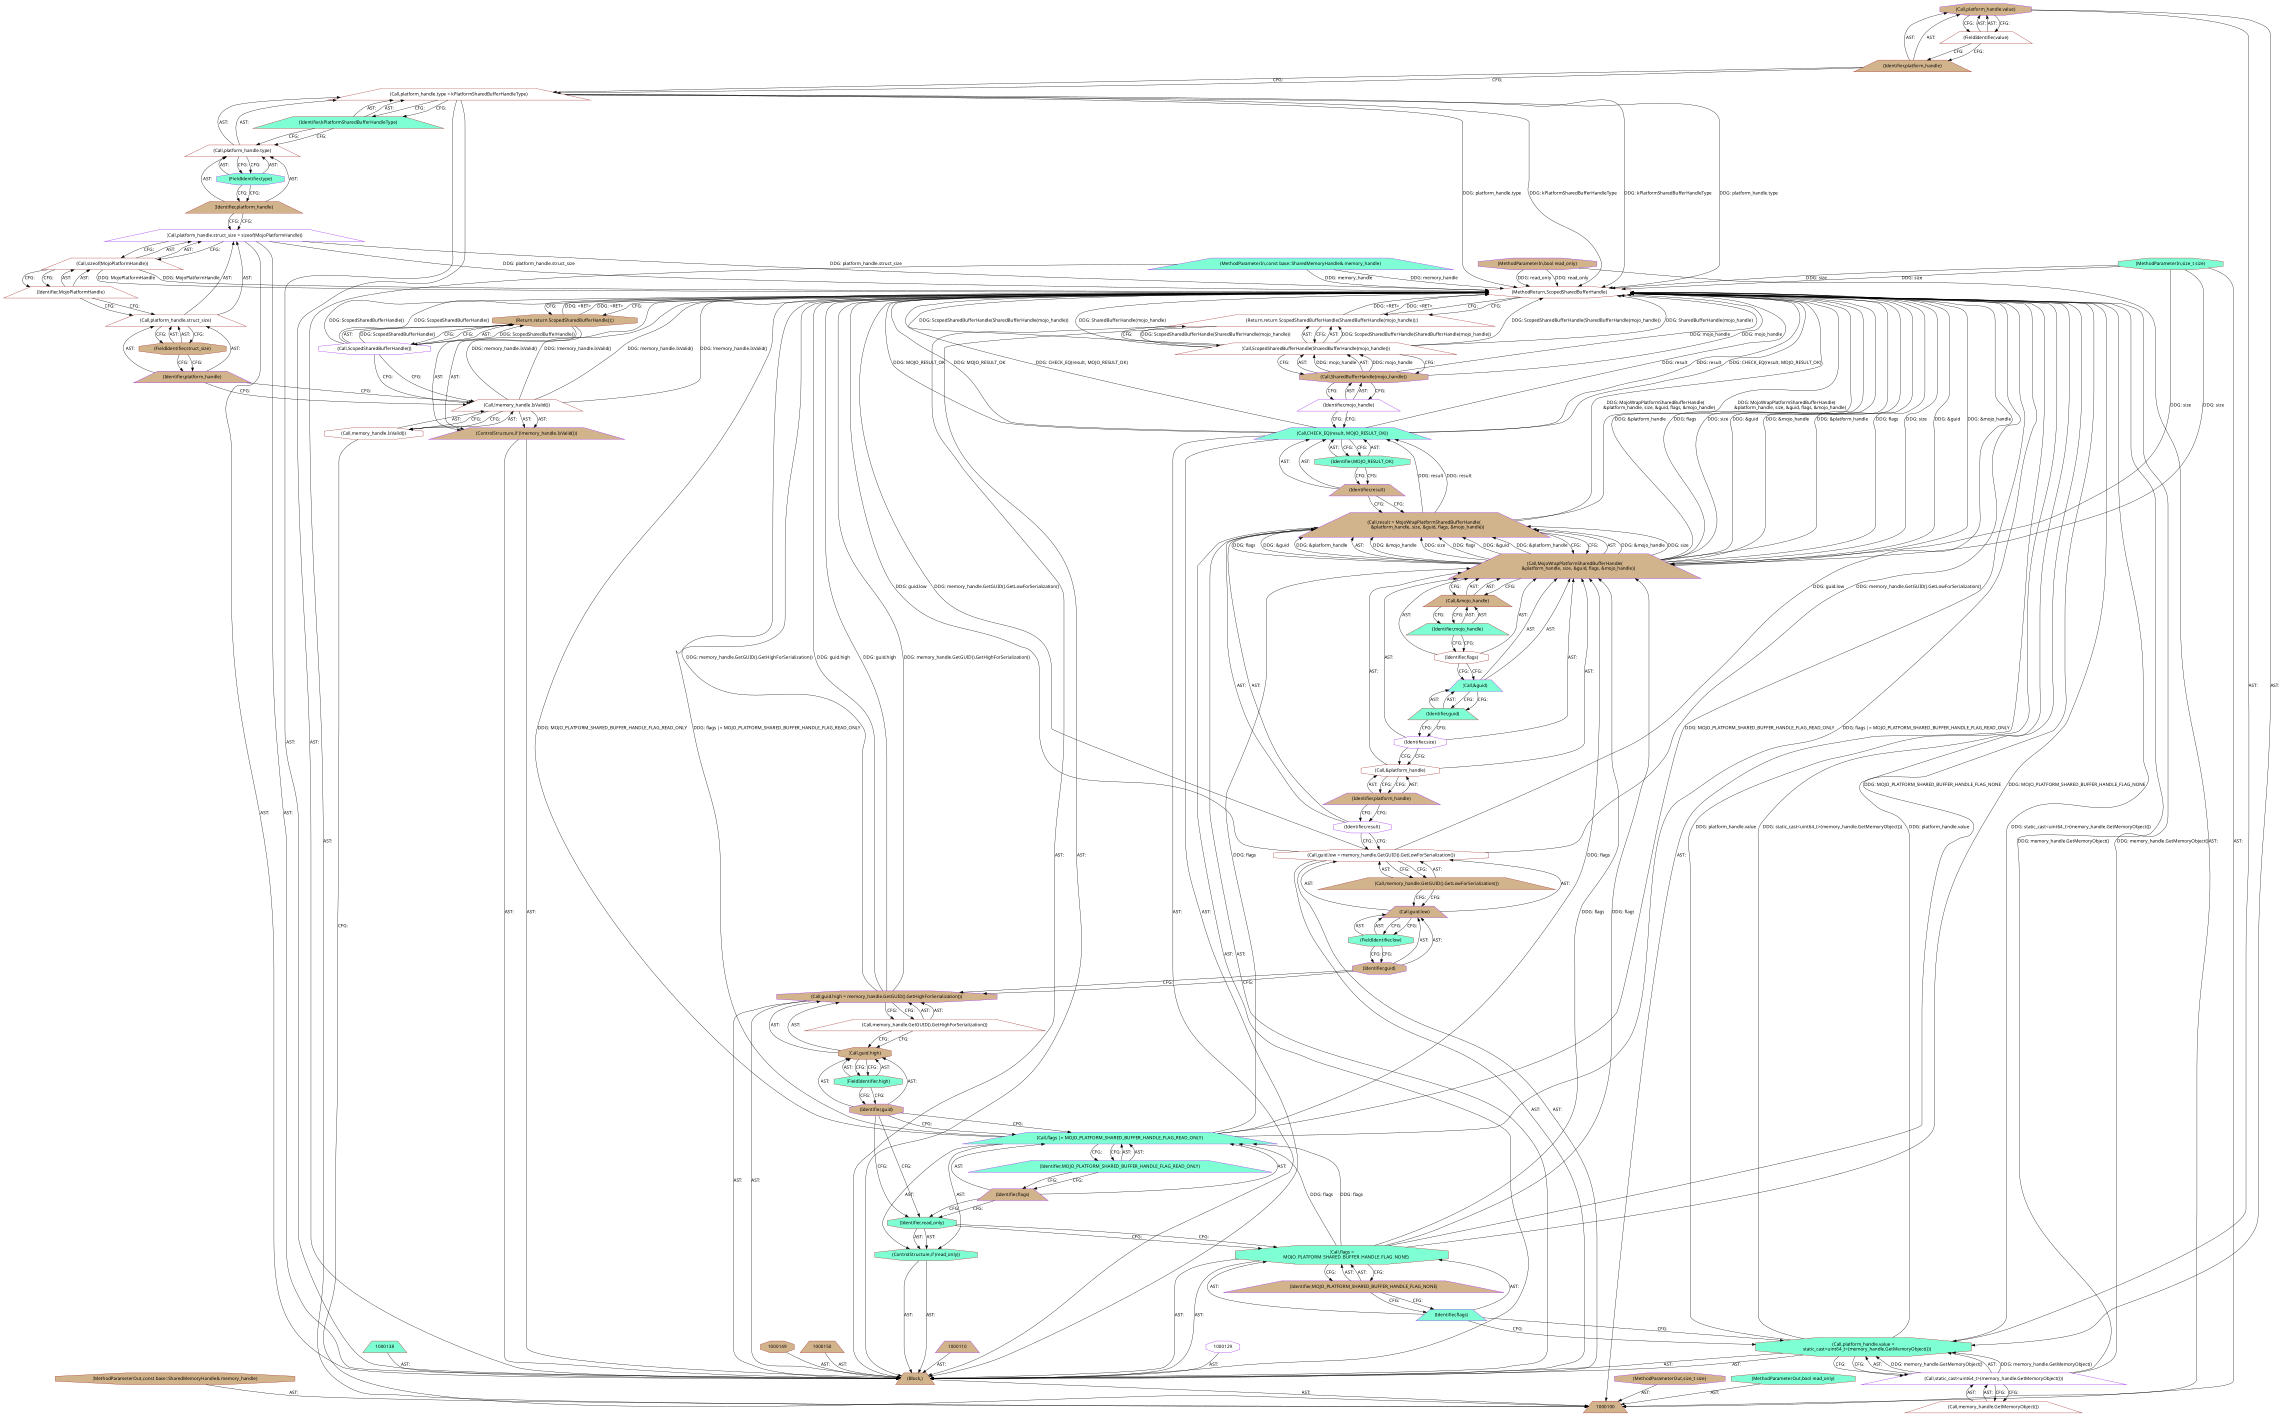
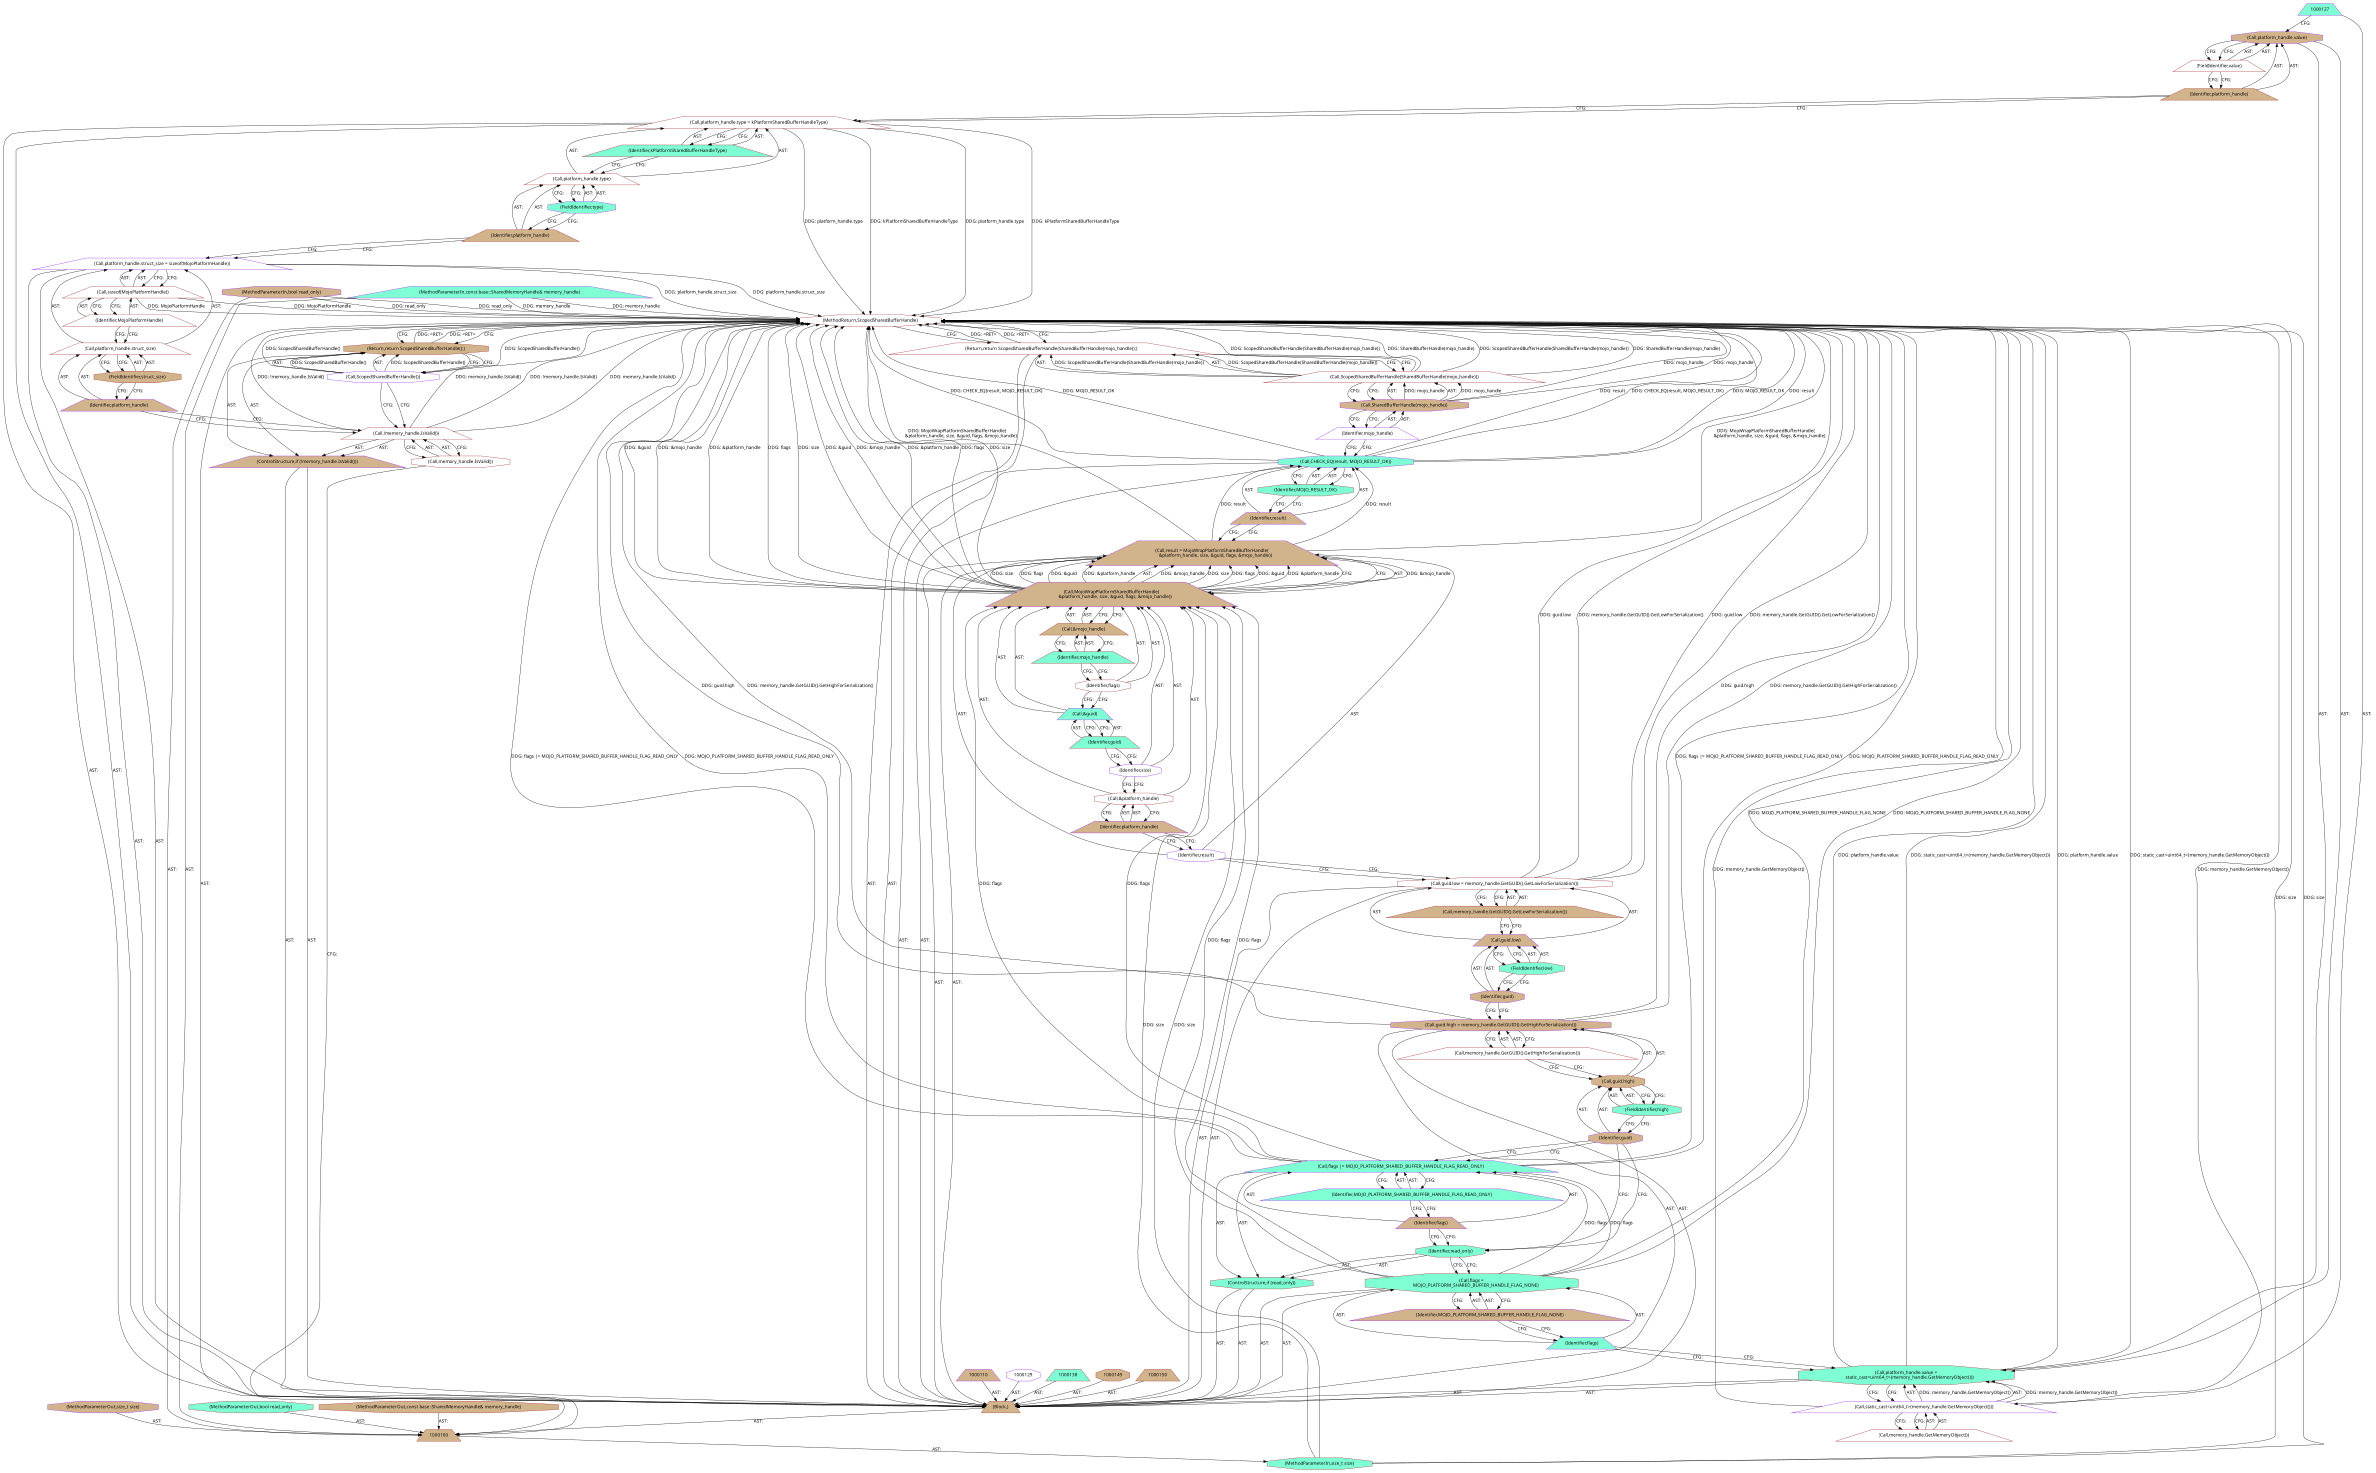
none -> (2320, 9)
(1343, 434) -> (1346, 462)
(2234, 1122) -> (860, 1449)
